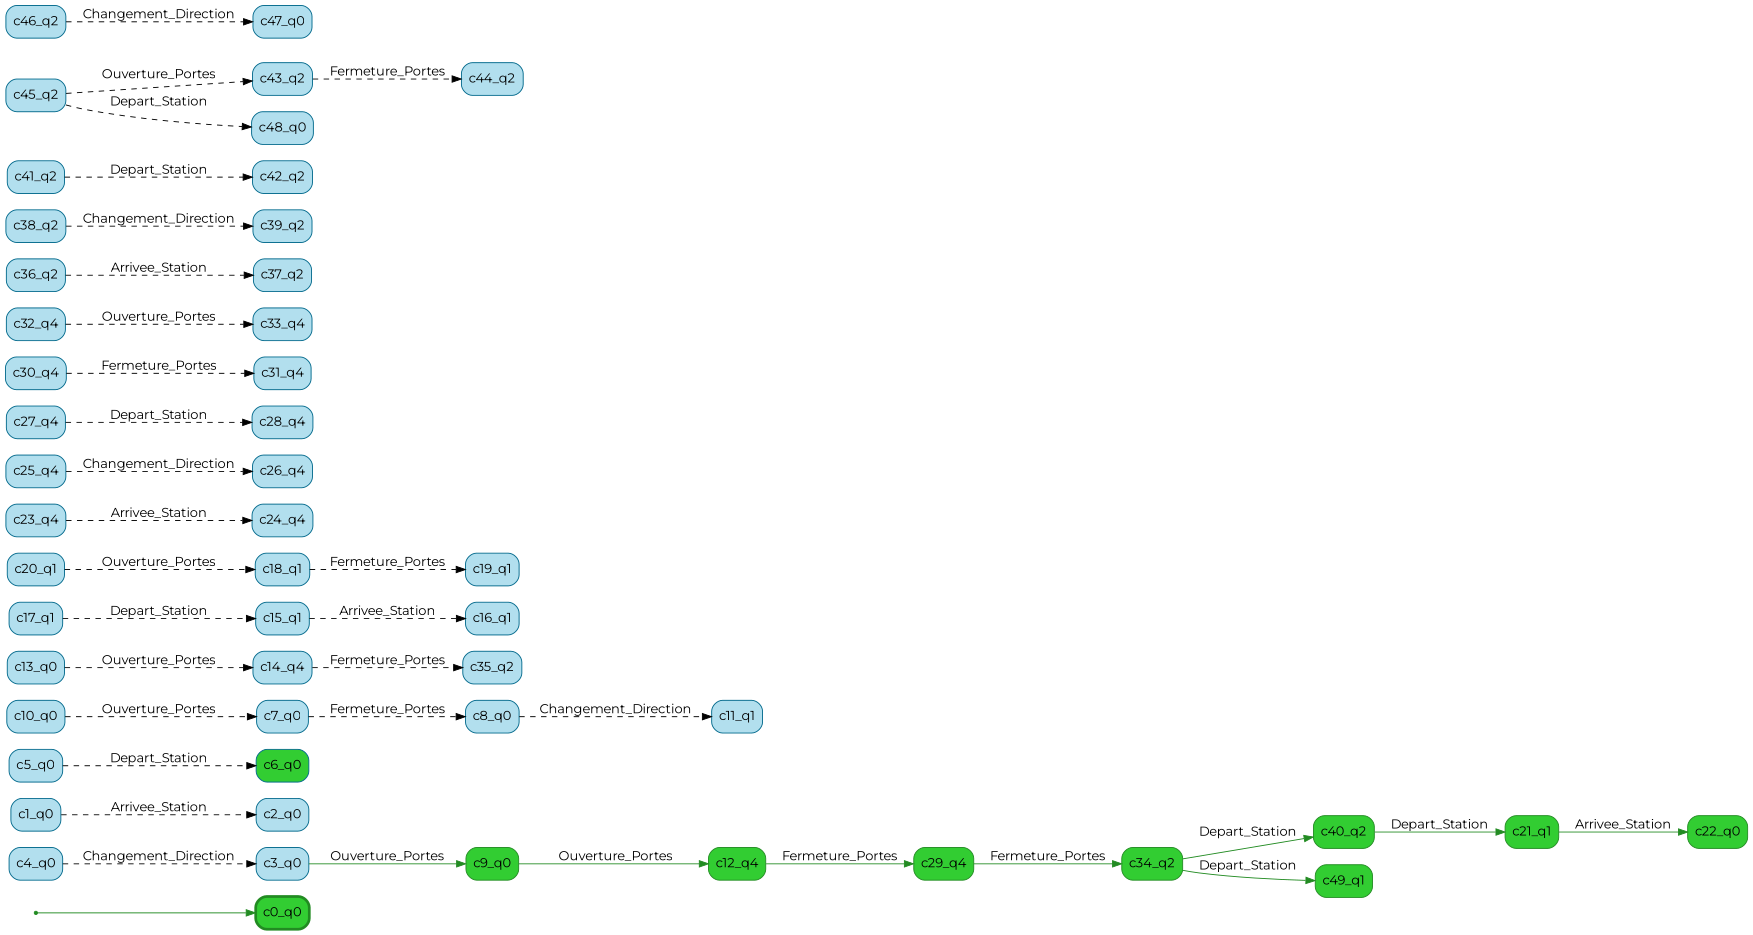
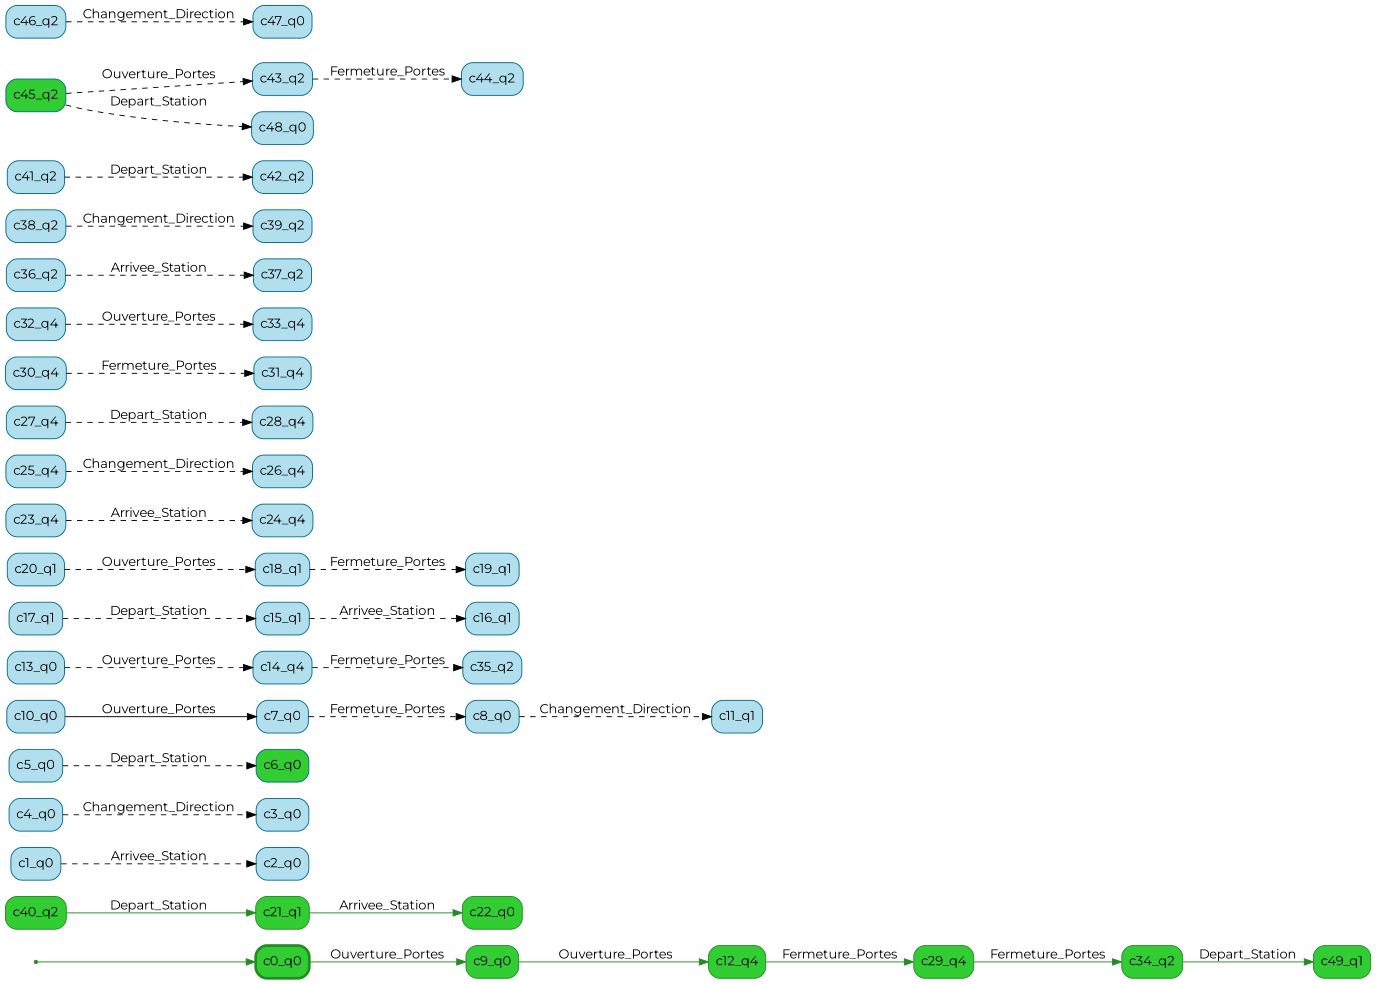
(36, 95) -> (36, 95)
(156, 717) -> (156, 717)
(1244, 849) -> none
(383, 864) -> (383, 962)
